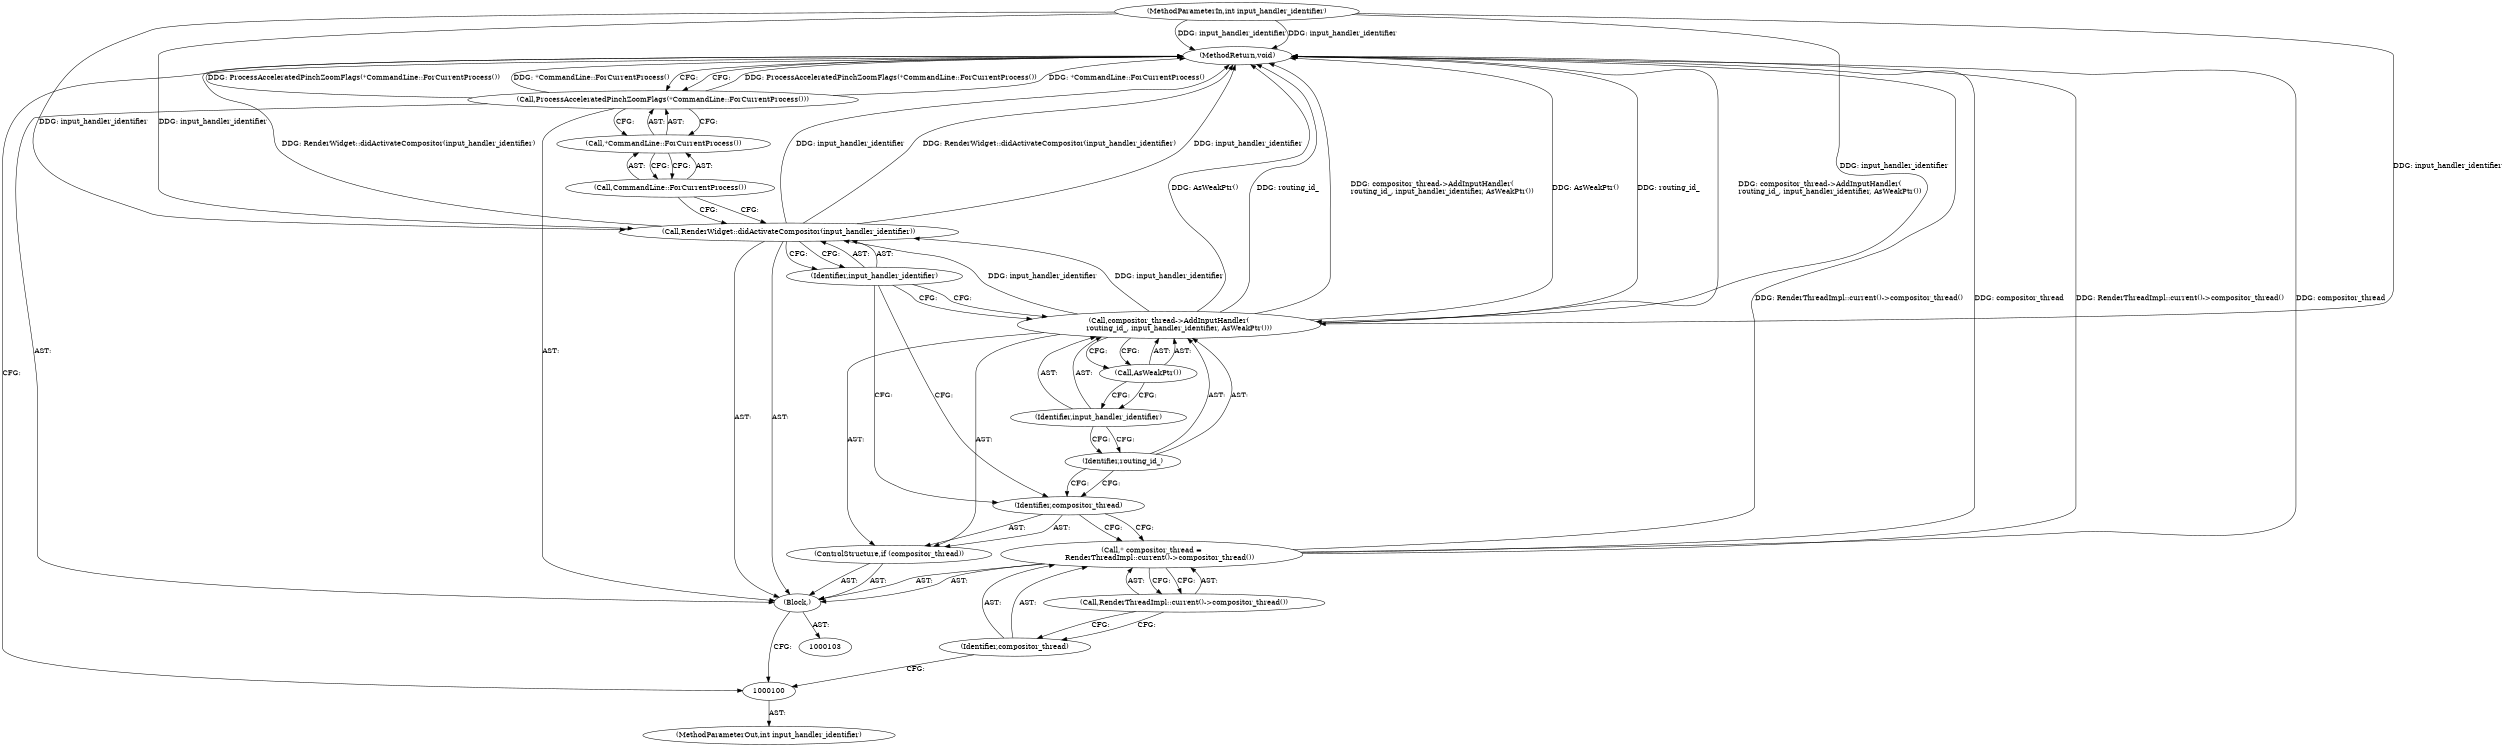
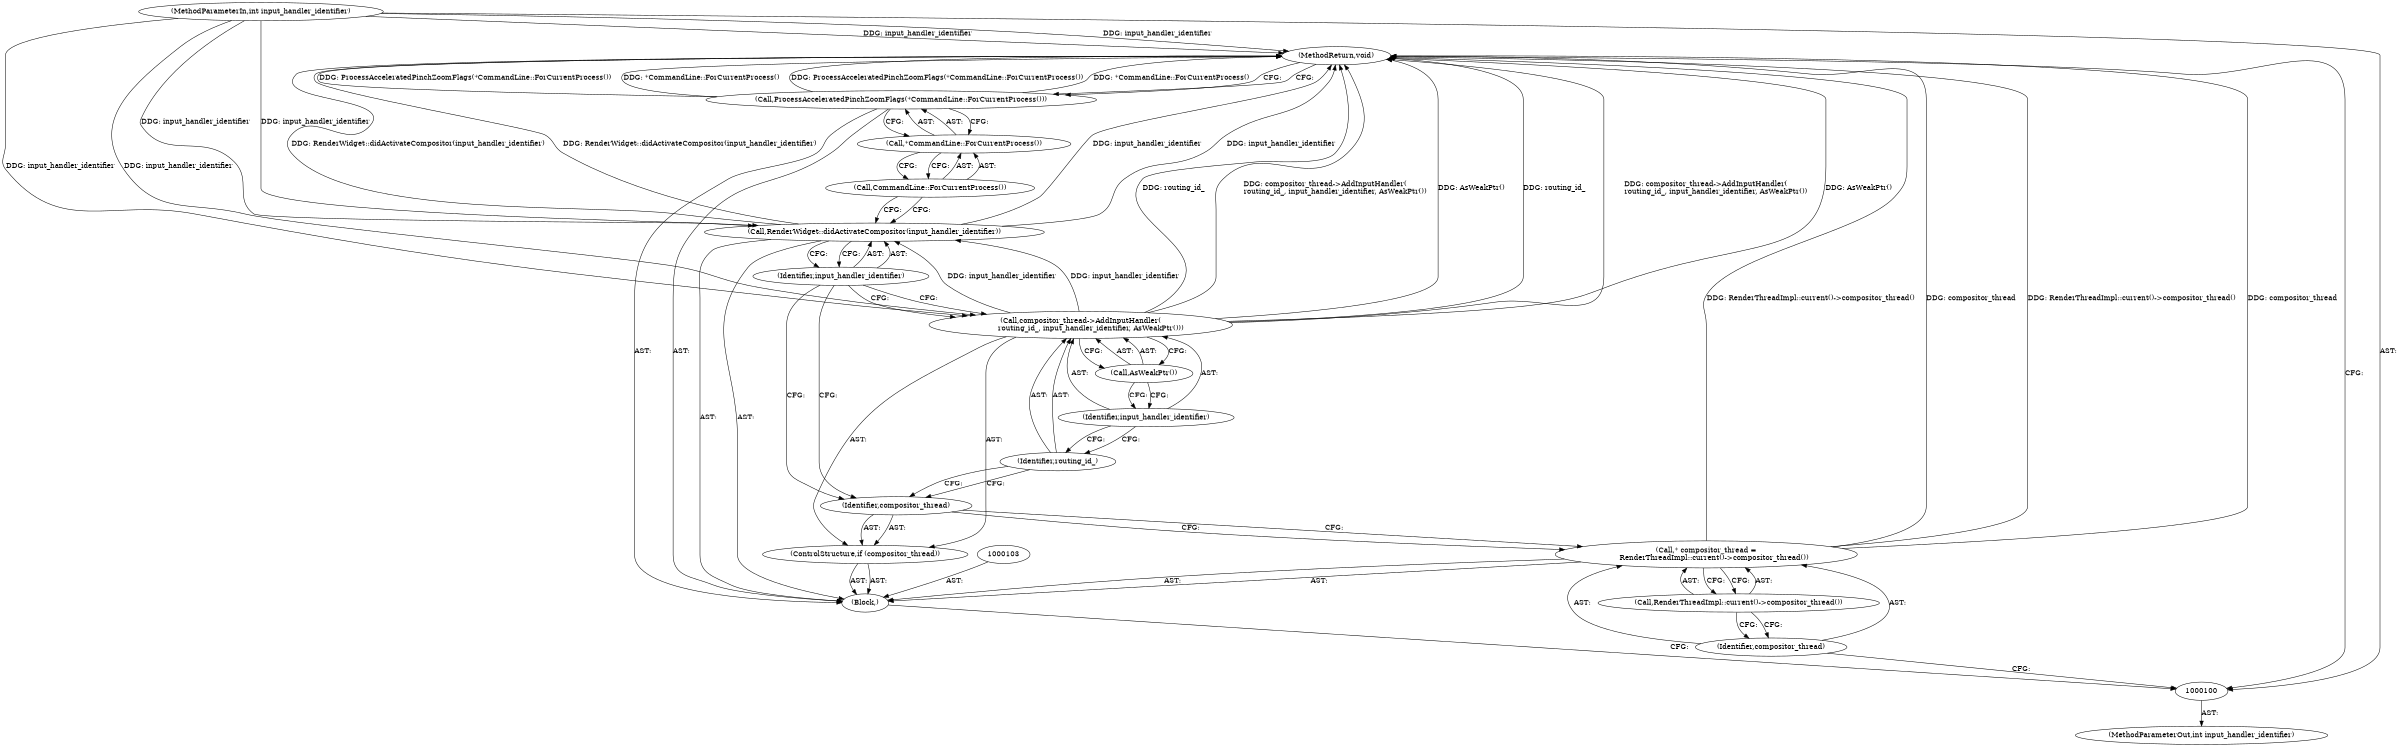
none -> (1757, 30)
(810, 623) -> (939, 580)
